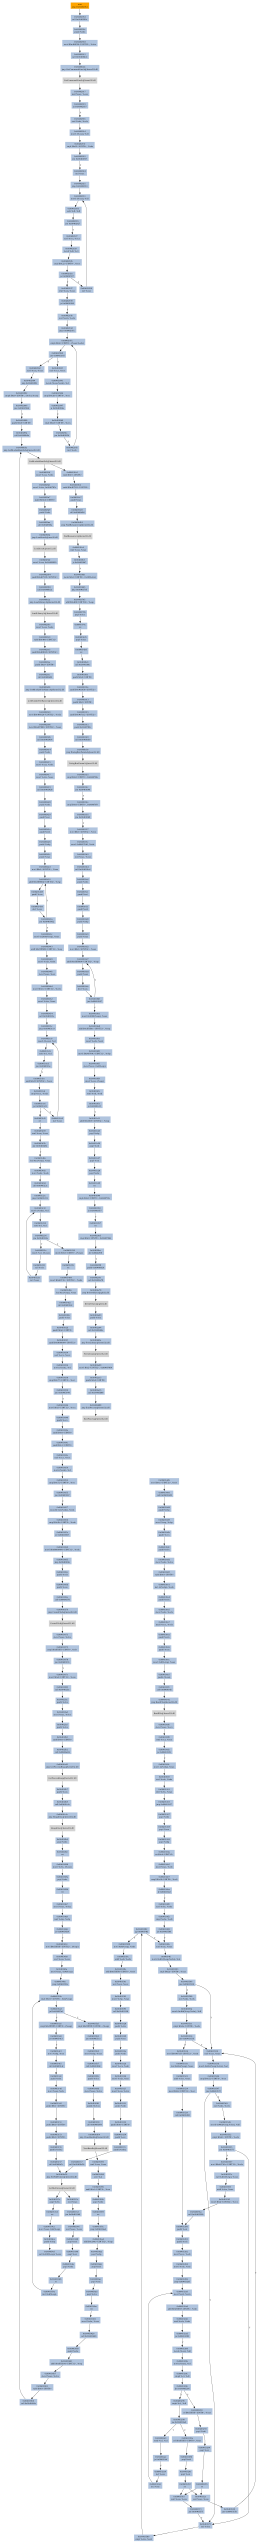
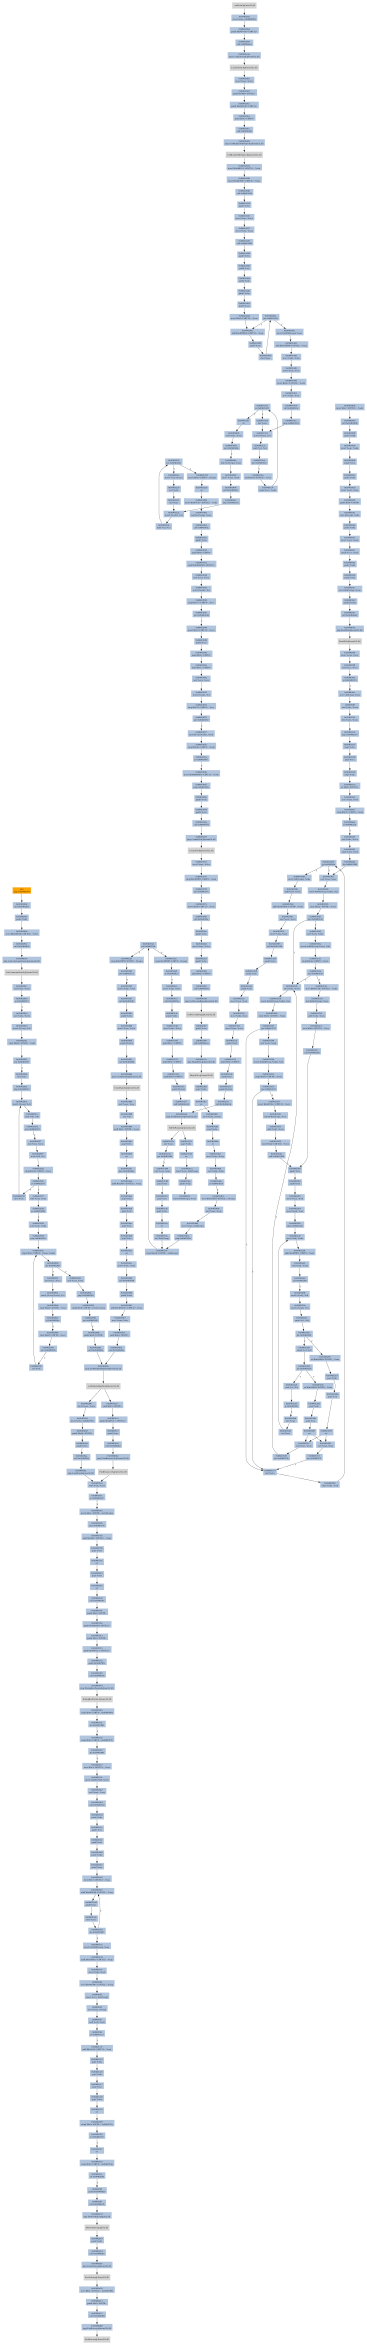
(45, 542) -> (88, 1478)
